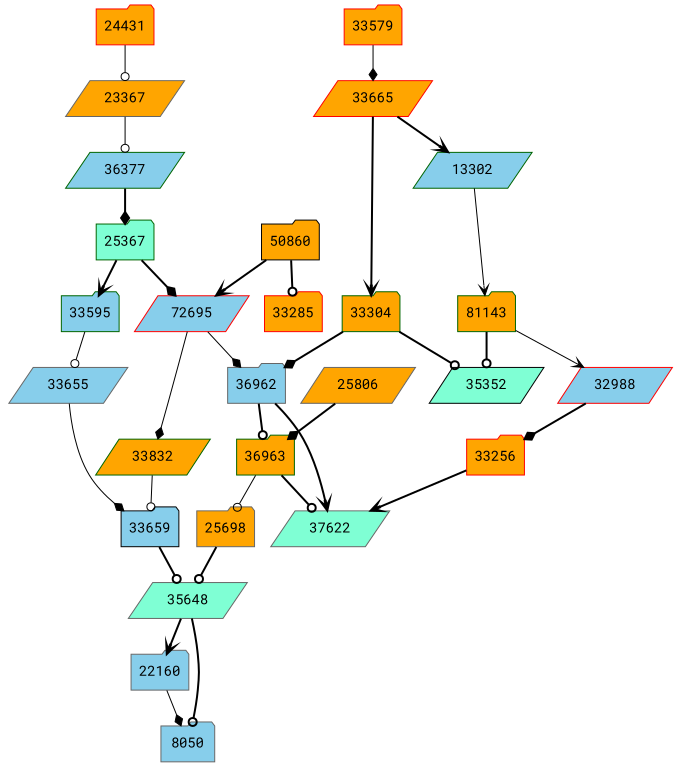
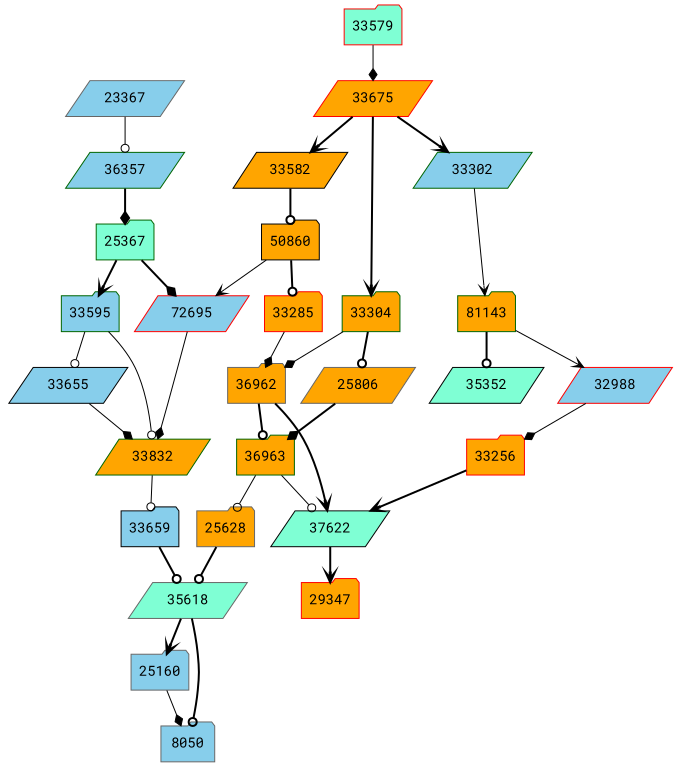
(125, 27) -> none
(373, 27) -> (373, 27)
(125, 99) -> (125, 99)
(373, 99) -> (373, 99)
(125, 170) -> (125, 170)
none -> (290, 170)
(473, 170) -> (473, 170)
(245, 275) -> (245, 275)
(220, 345) -> (278, 344)
(319, 346) -> (319, 346)
(425, 347) -> (365, 346)
none -> (139, 377)
(68, 385) -> (68, 385)
(257, 385) -> (257, 385)
(560, 418) -> (560, 418)
(81, 459) -> (106, 417)
(295, 490) -> (295, 490)
(226, 529) -> (226, 529)
(330, 529) -> (330, 529)
(188, 600) -> (188, 600)
none -> (330, 600)
(160, 672) -> (160, 672)
